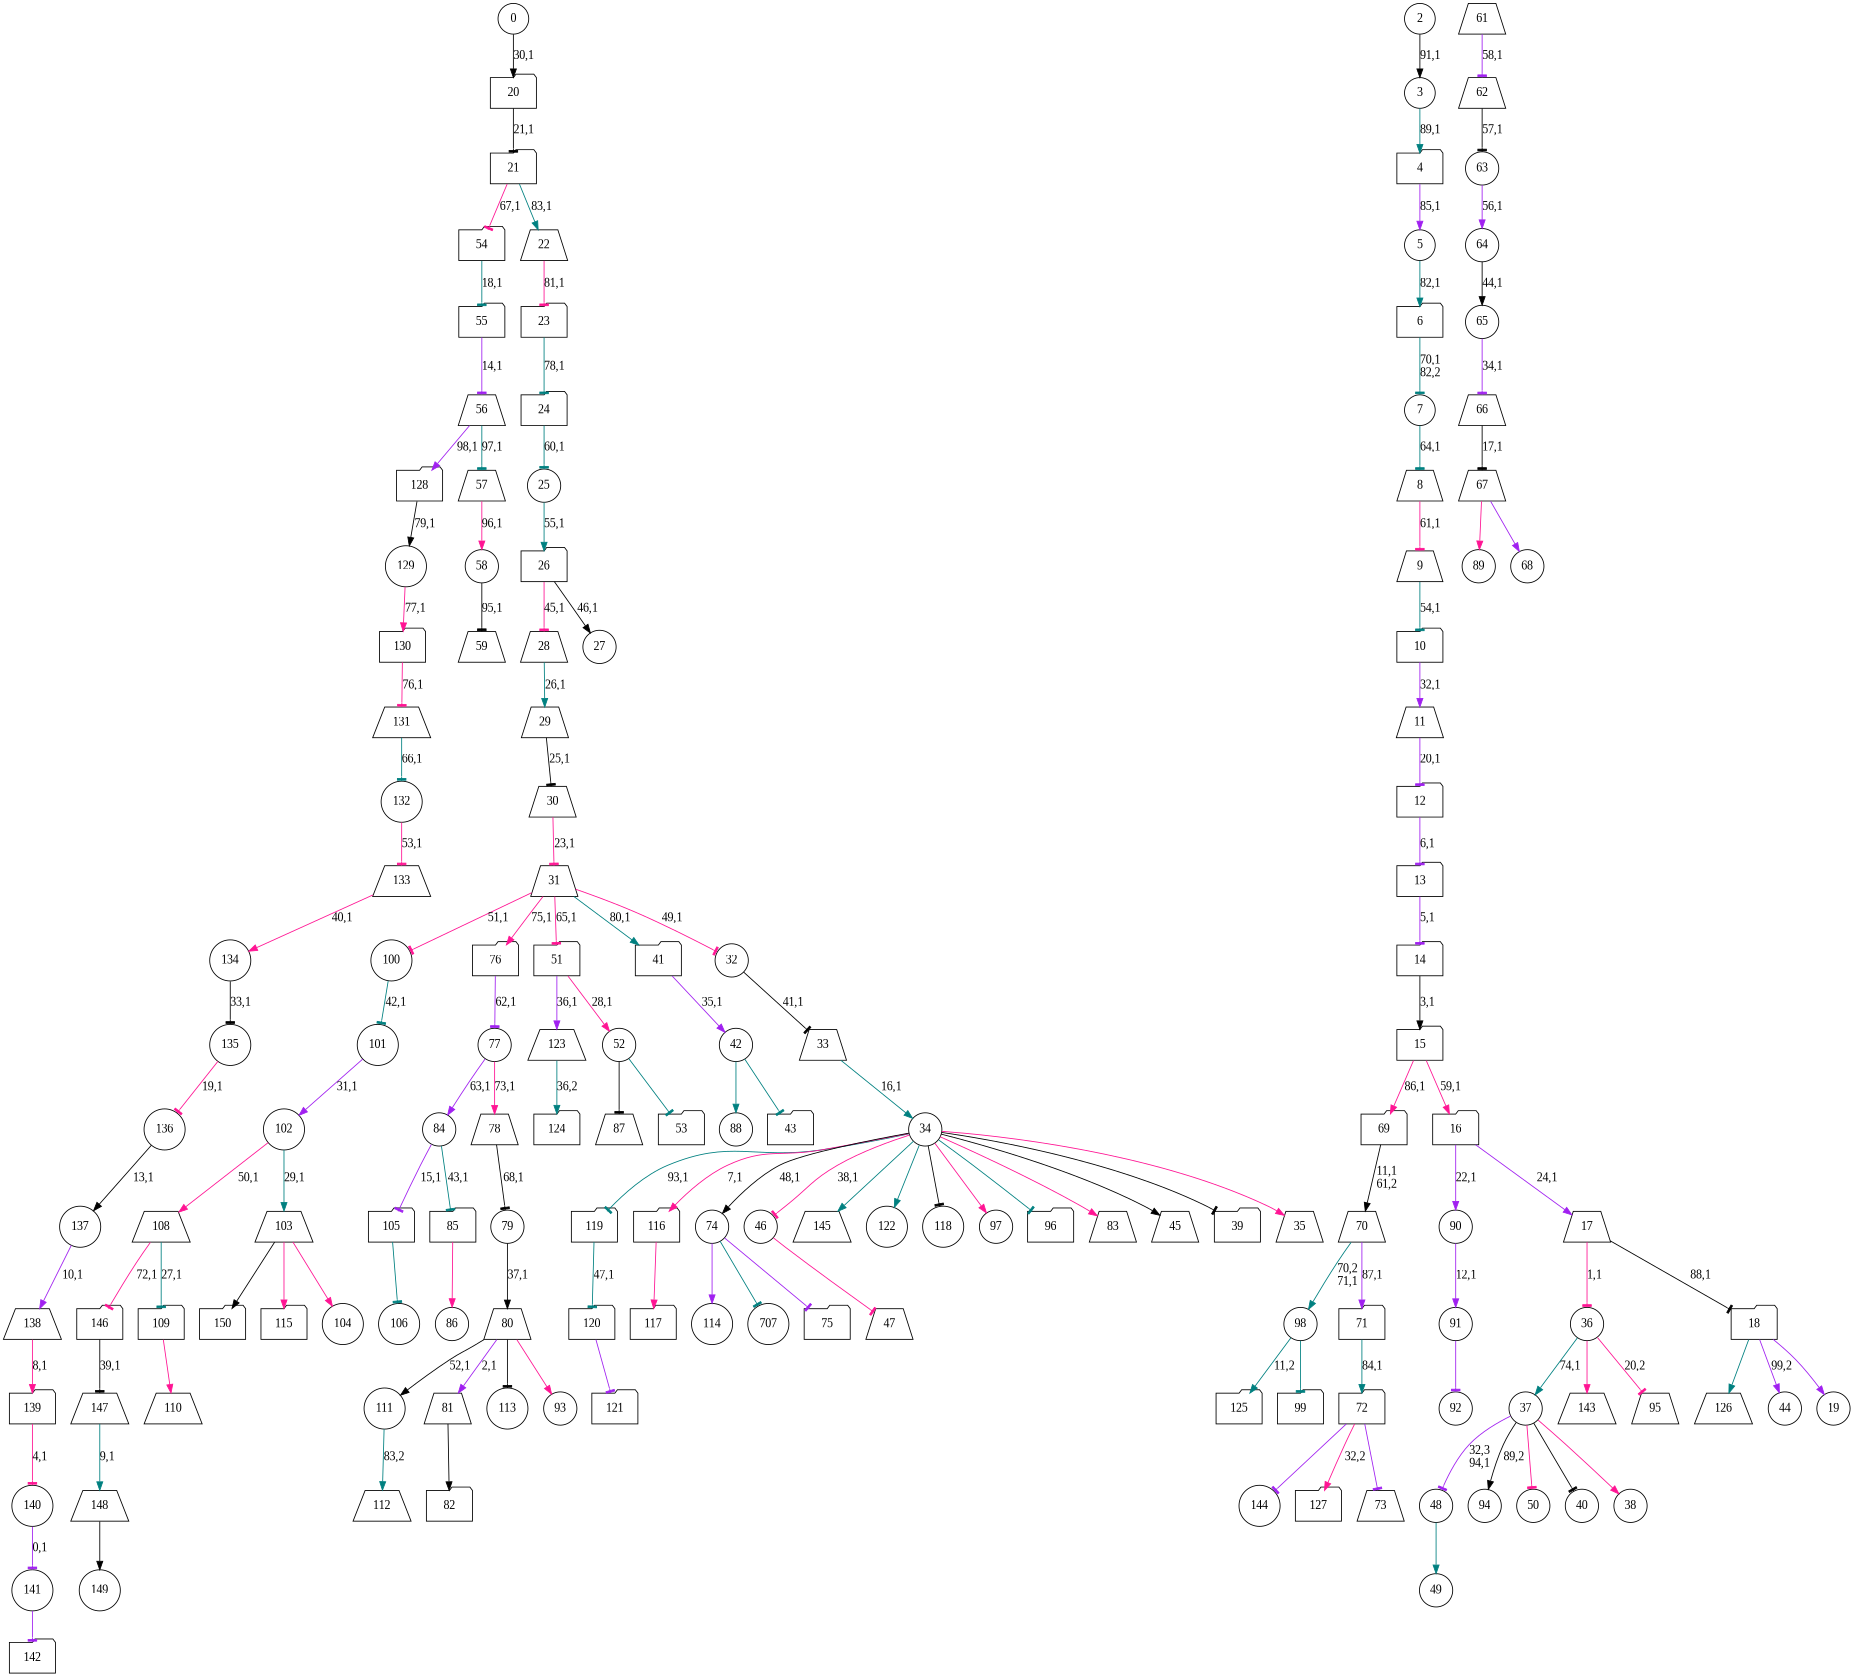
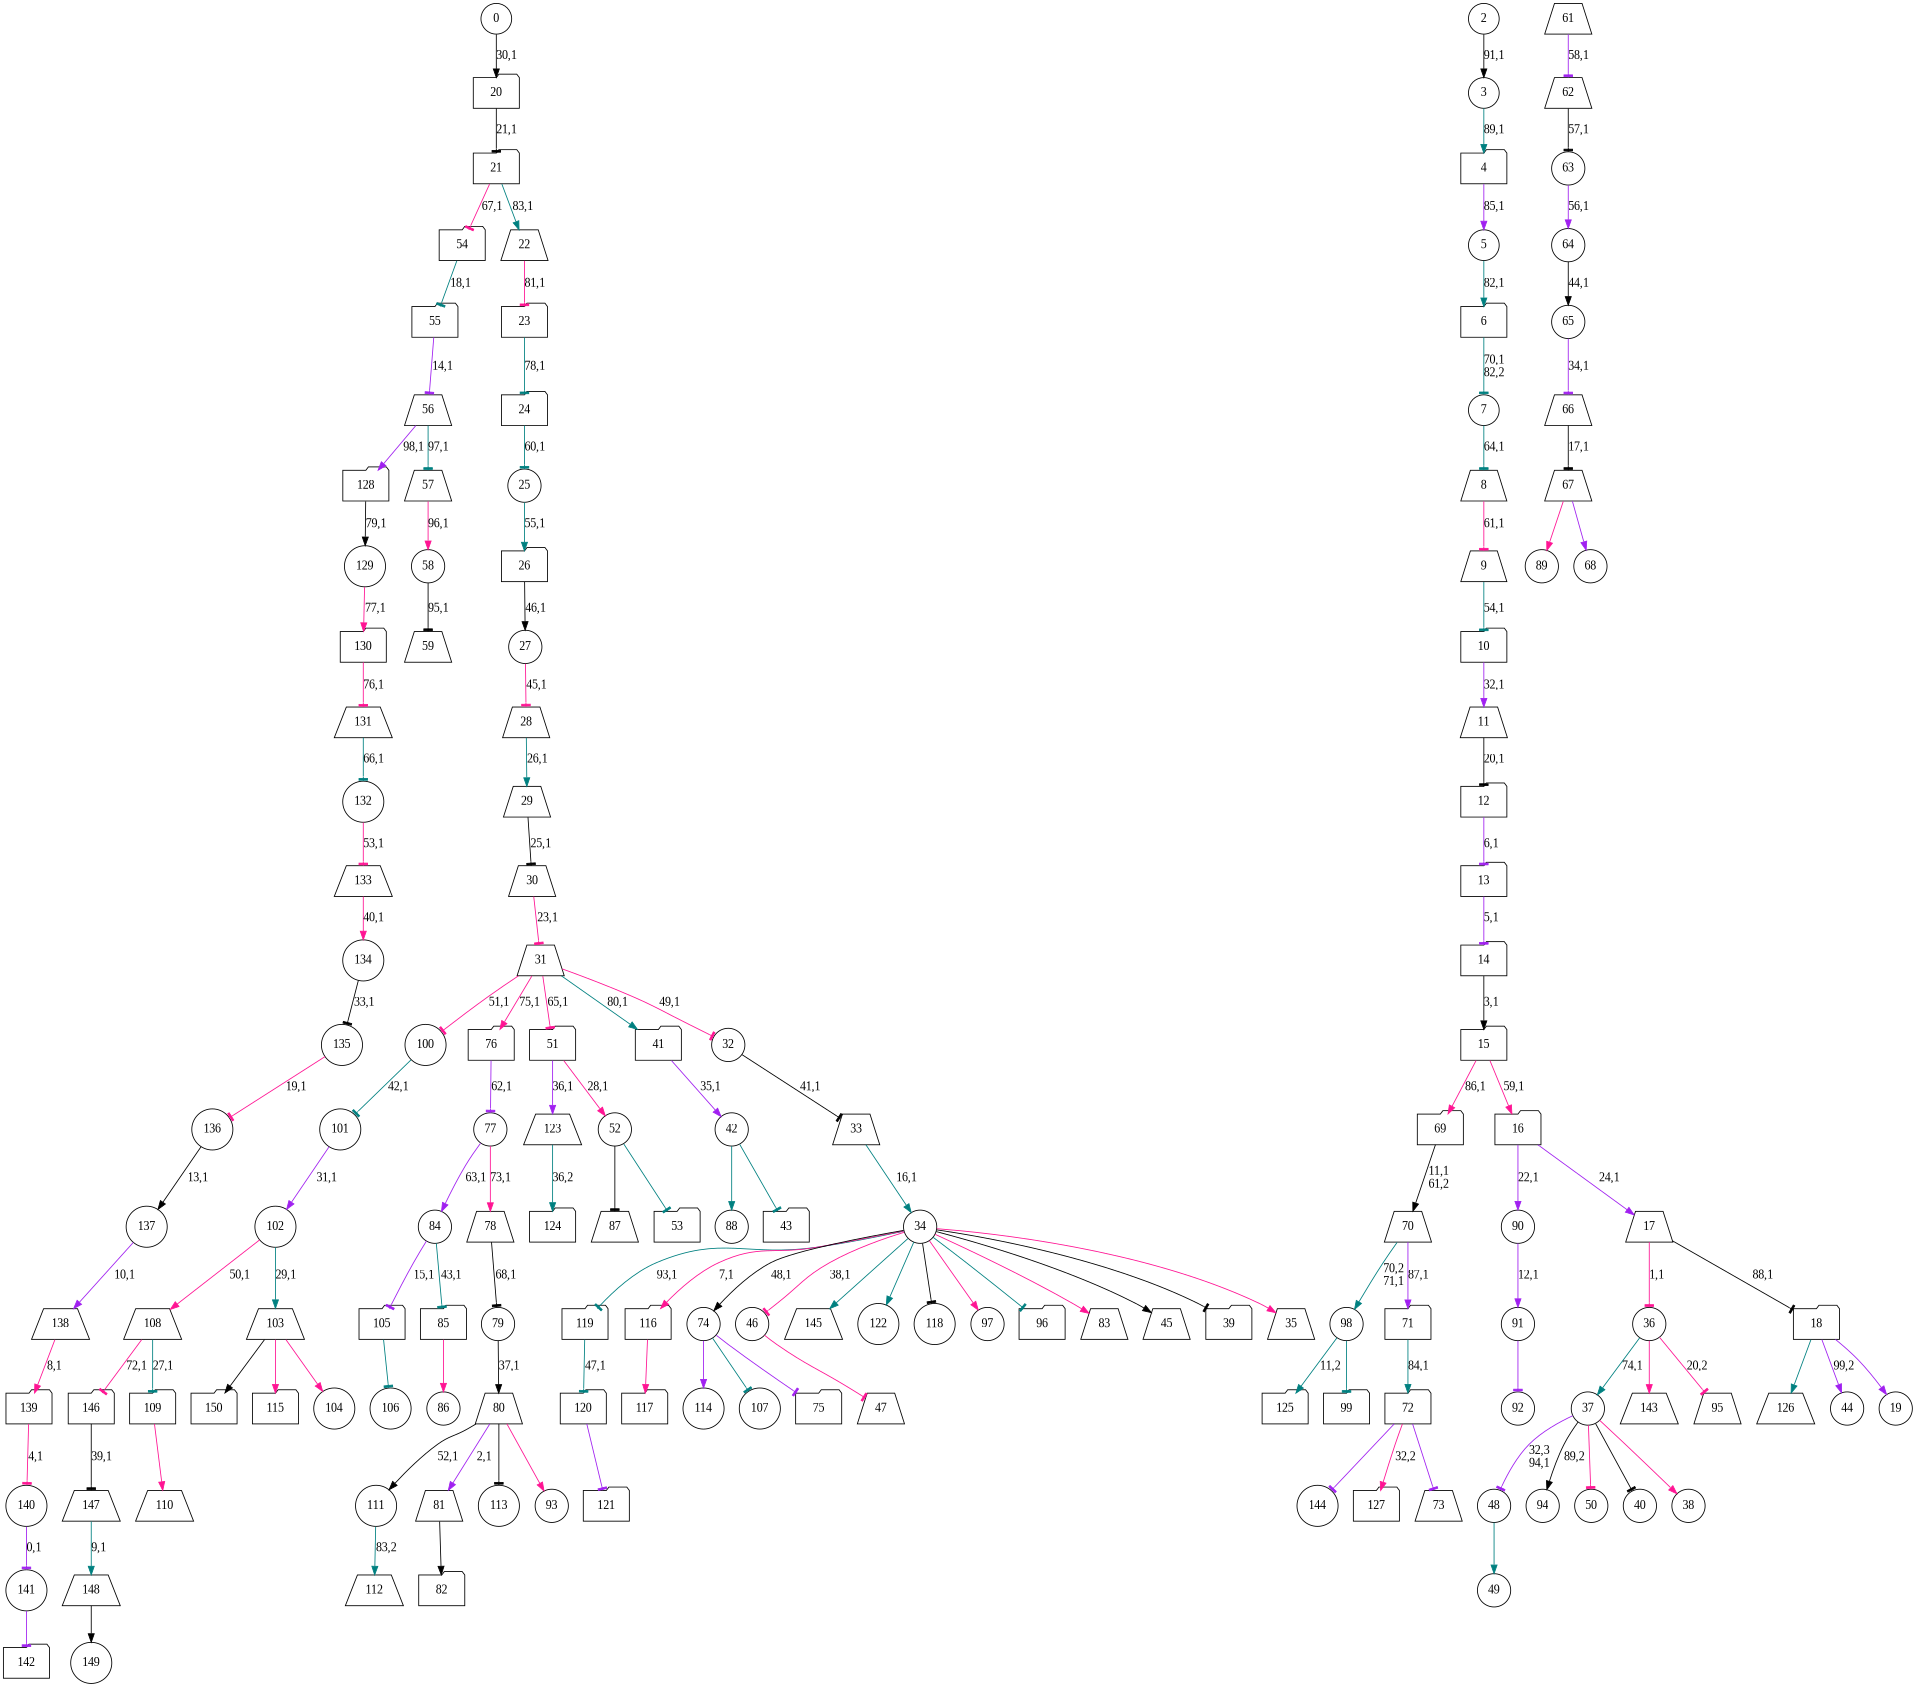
(544, 604) -> (526, 683)
(1420, 760) -> (1484, 760)
(768, 1324) -> (760, 1408)
